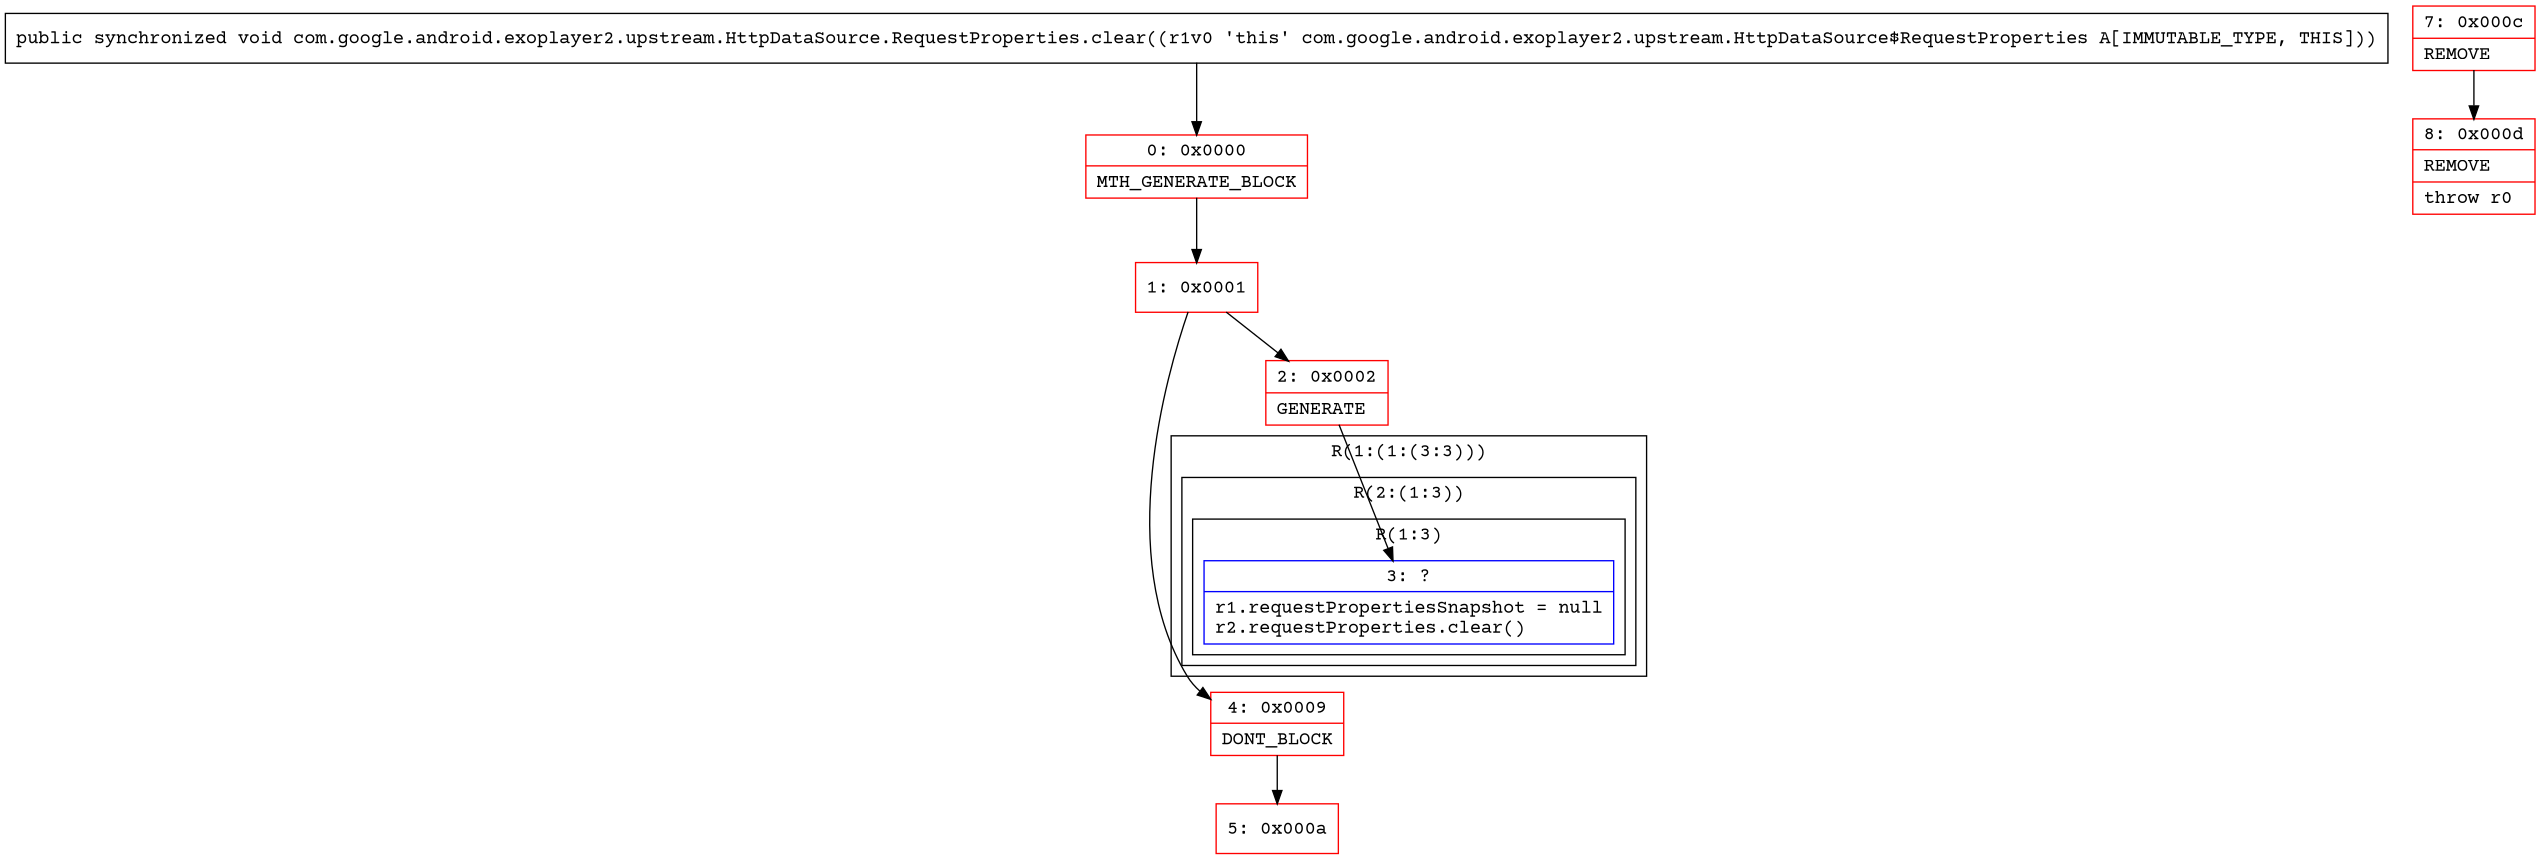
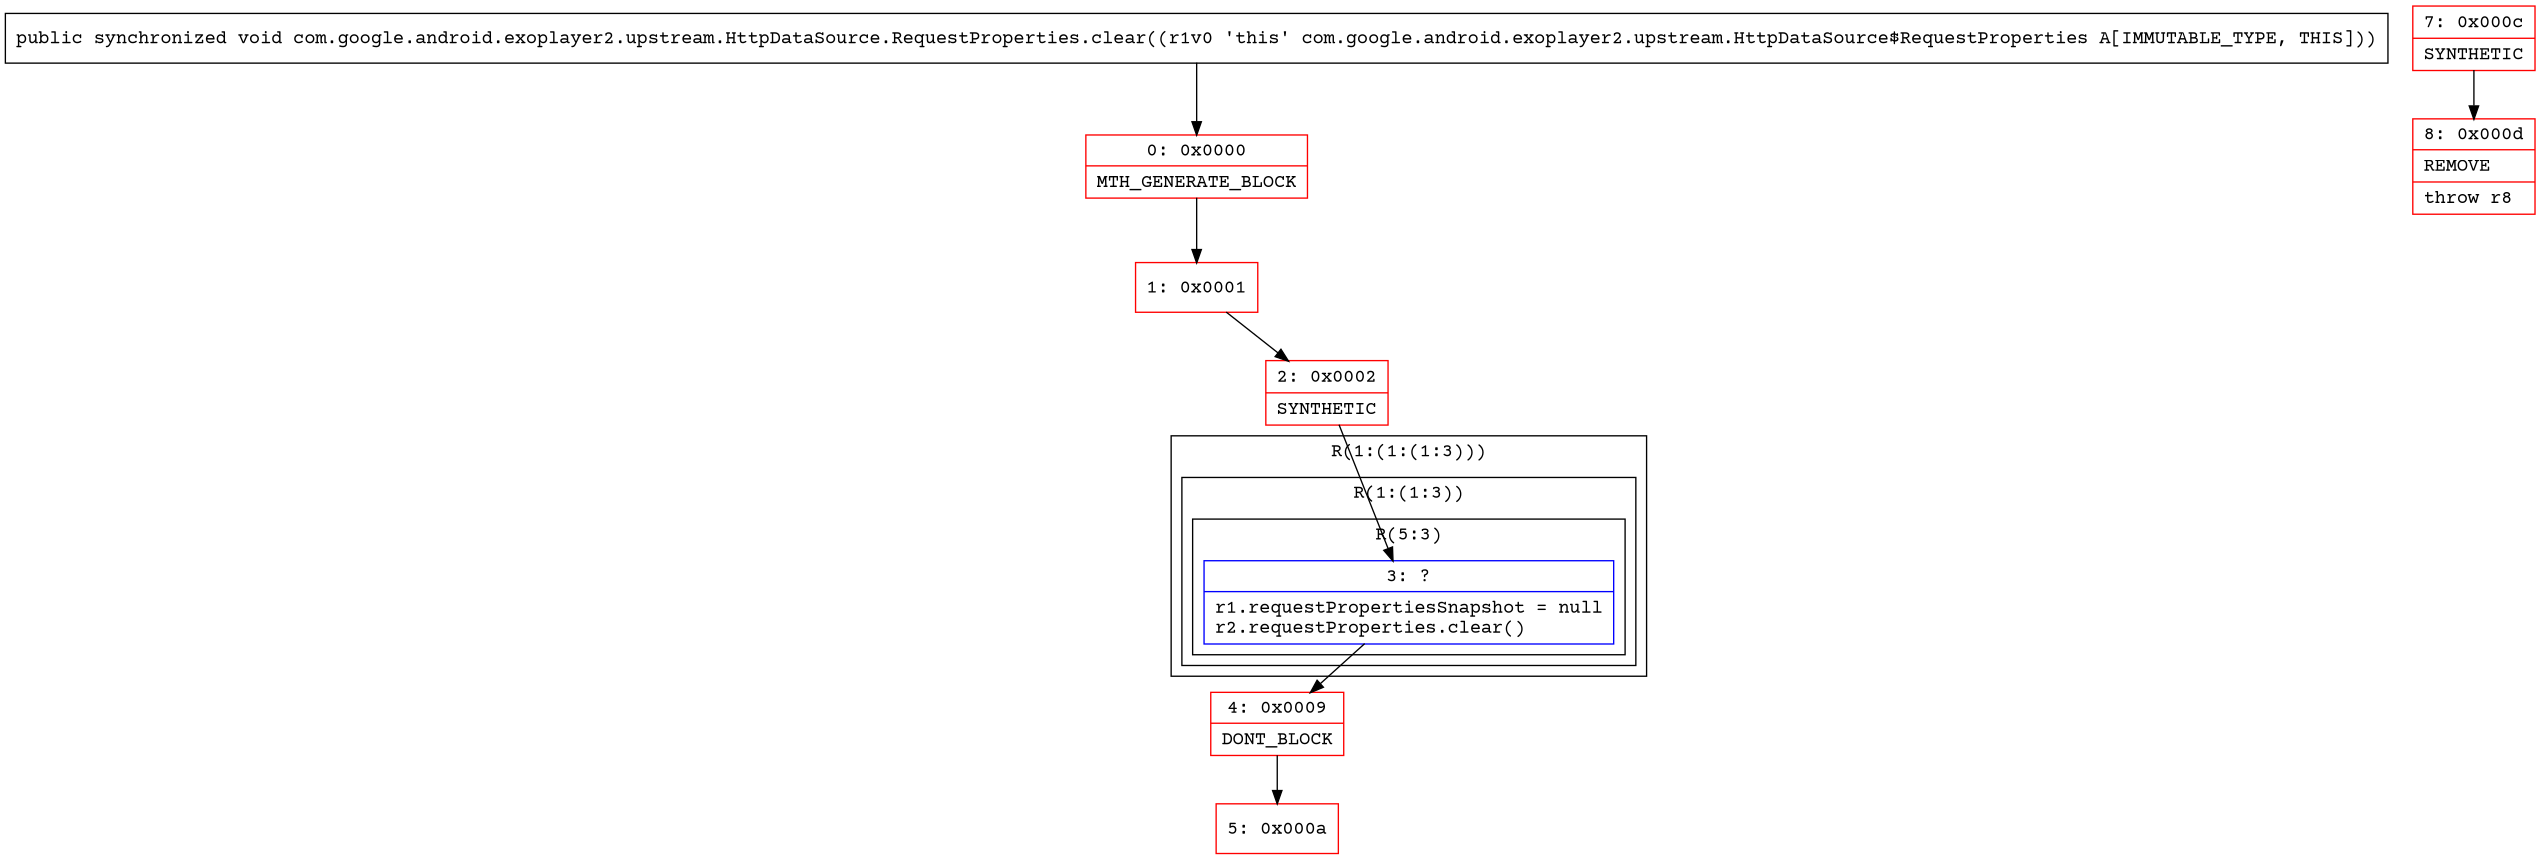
(2457, 54) -> (2474, 54)
(2469, 197) -> (2469, 197)
(1322, 408) -> (1327, 408)
(1409, 451) -> (1409, 451)
(1409, 493) -> (1409, 493)
(1151, 505) -> (1342, 664)
(1409, 535) -> (1409, 535)
